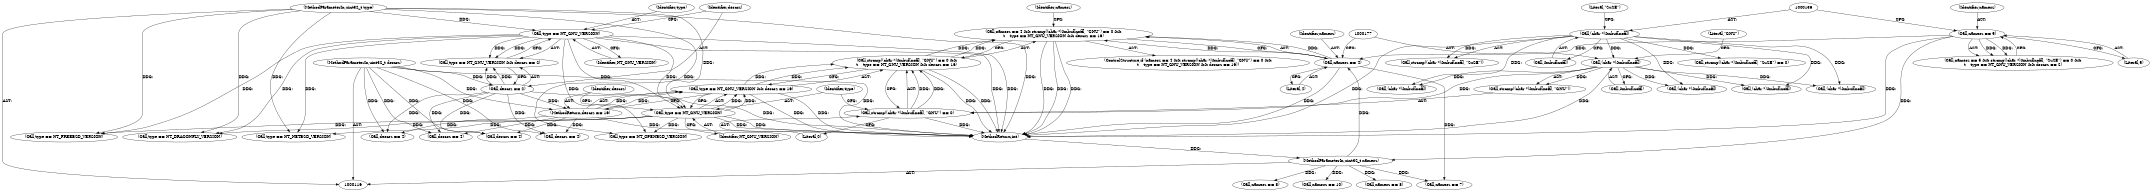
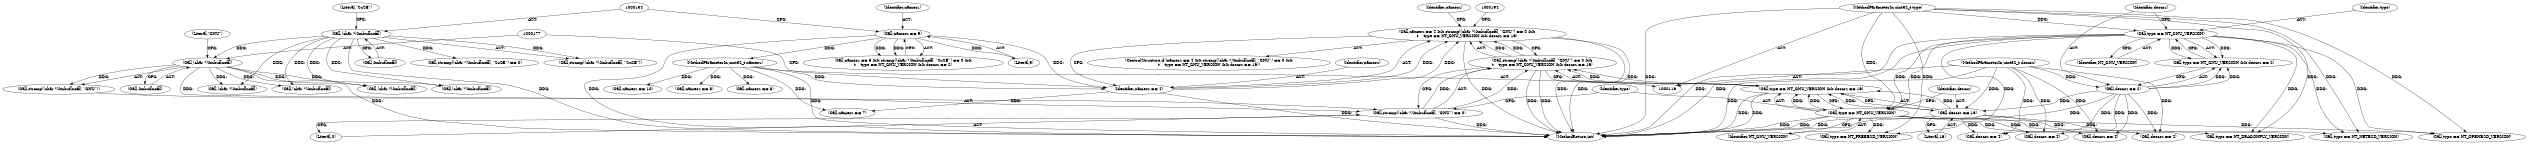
none -> (1490, 8)
(1804, 8) -> (634, 8)
(2099, 48) -> (978, 48)
(1342, 63) -> (1139, 89)
(1296, 89) -> none
(580, 113) -> (1958, 113)
none -> (1935, 137)
(1161, 148) -> (1134, 131)
